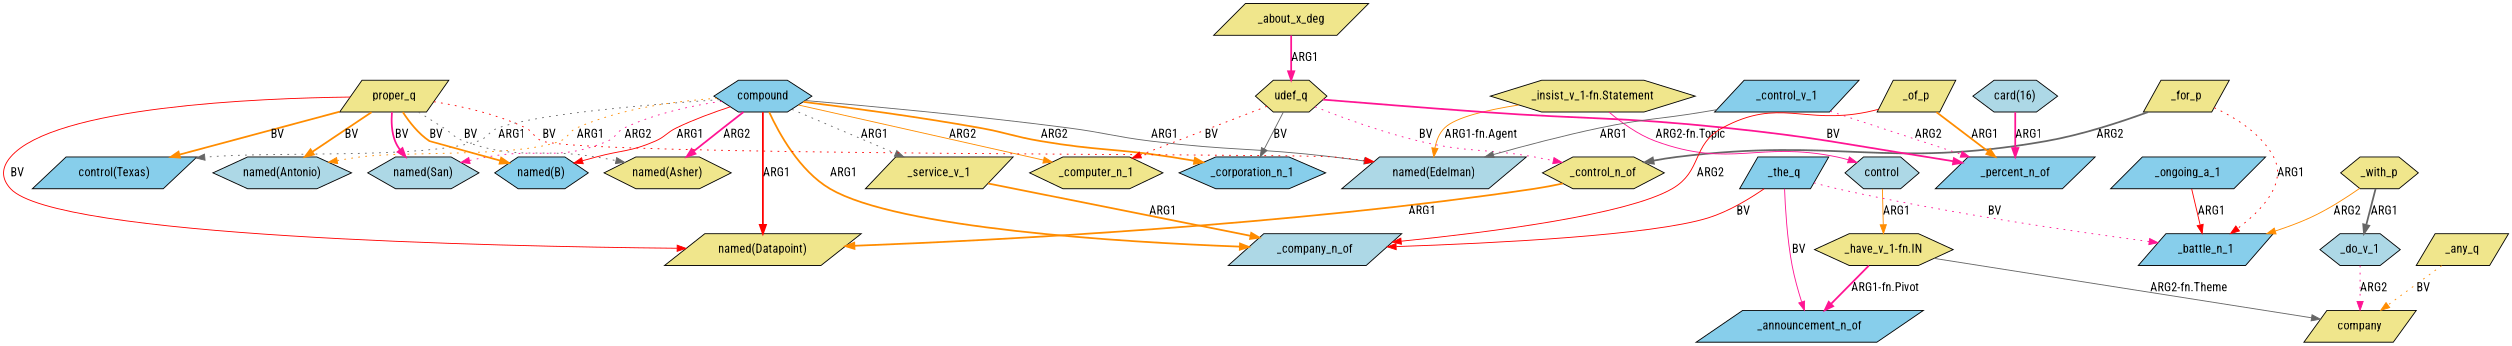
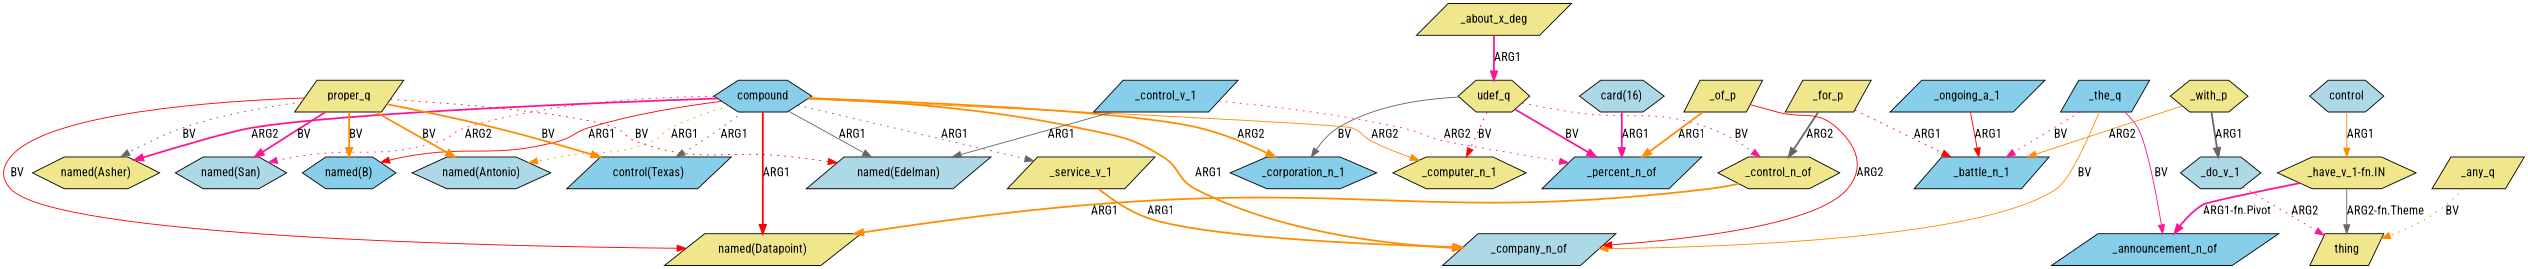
(1593, 96) -> none
(1584, 236) -> (1880, 233)
(2360, 326) -> (2347, 250)
